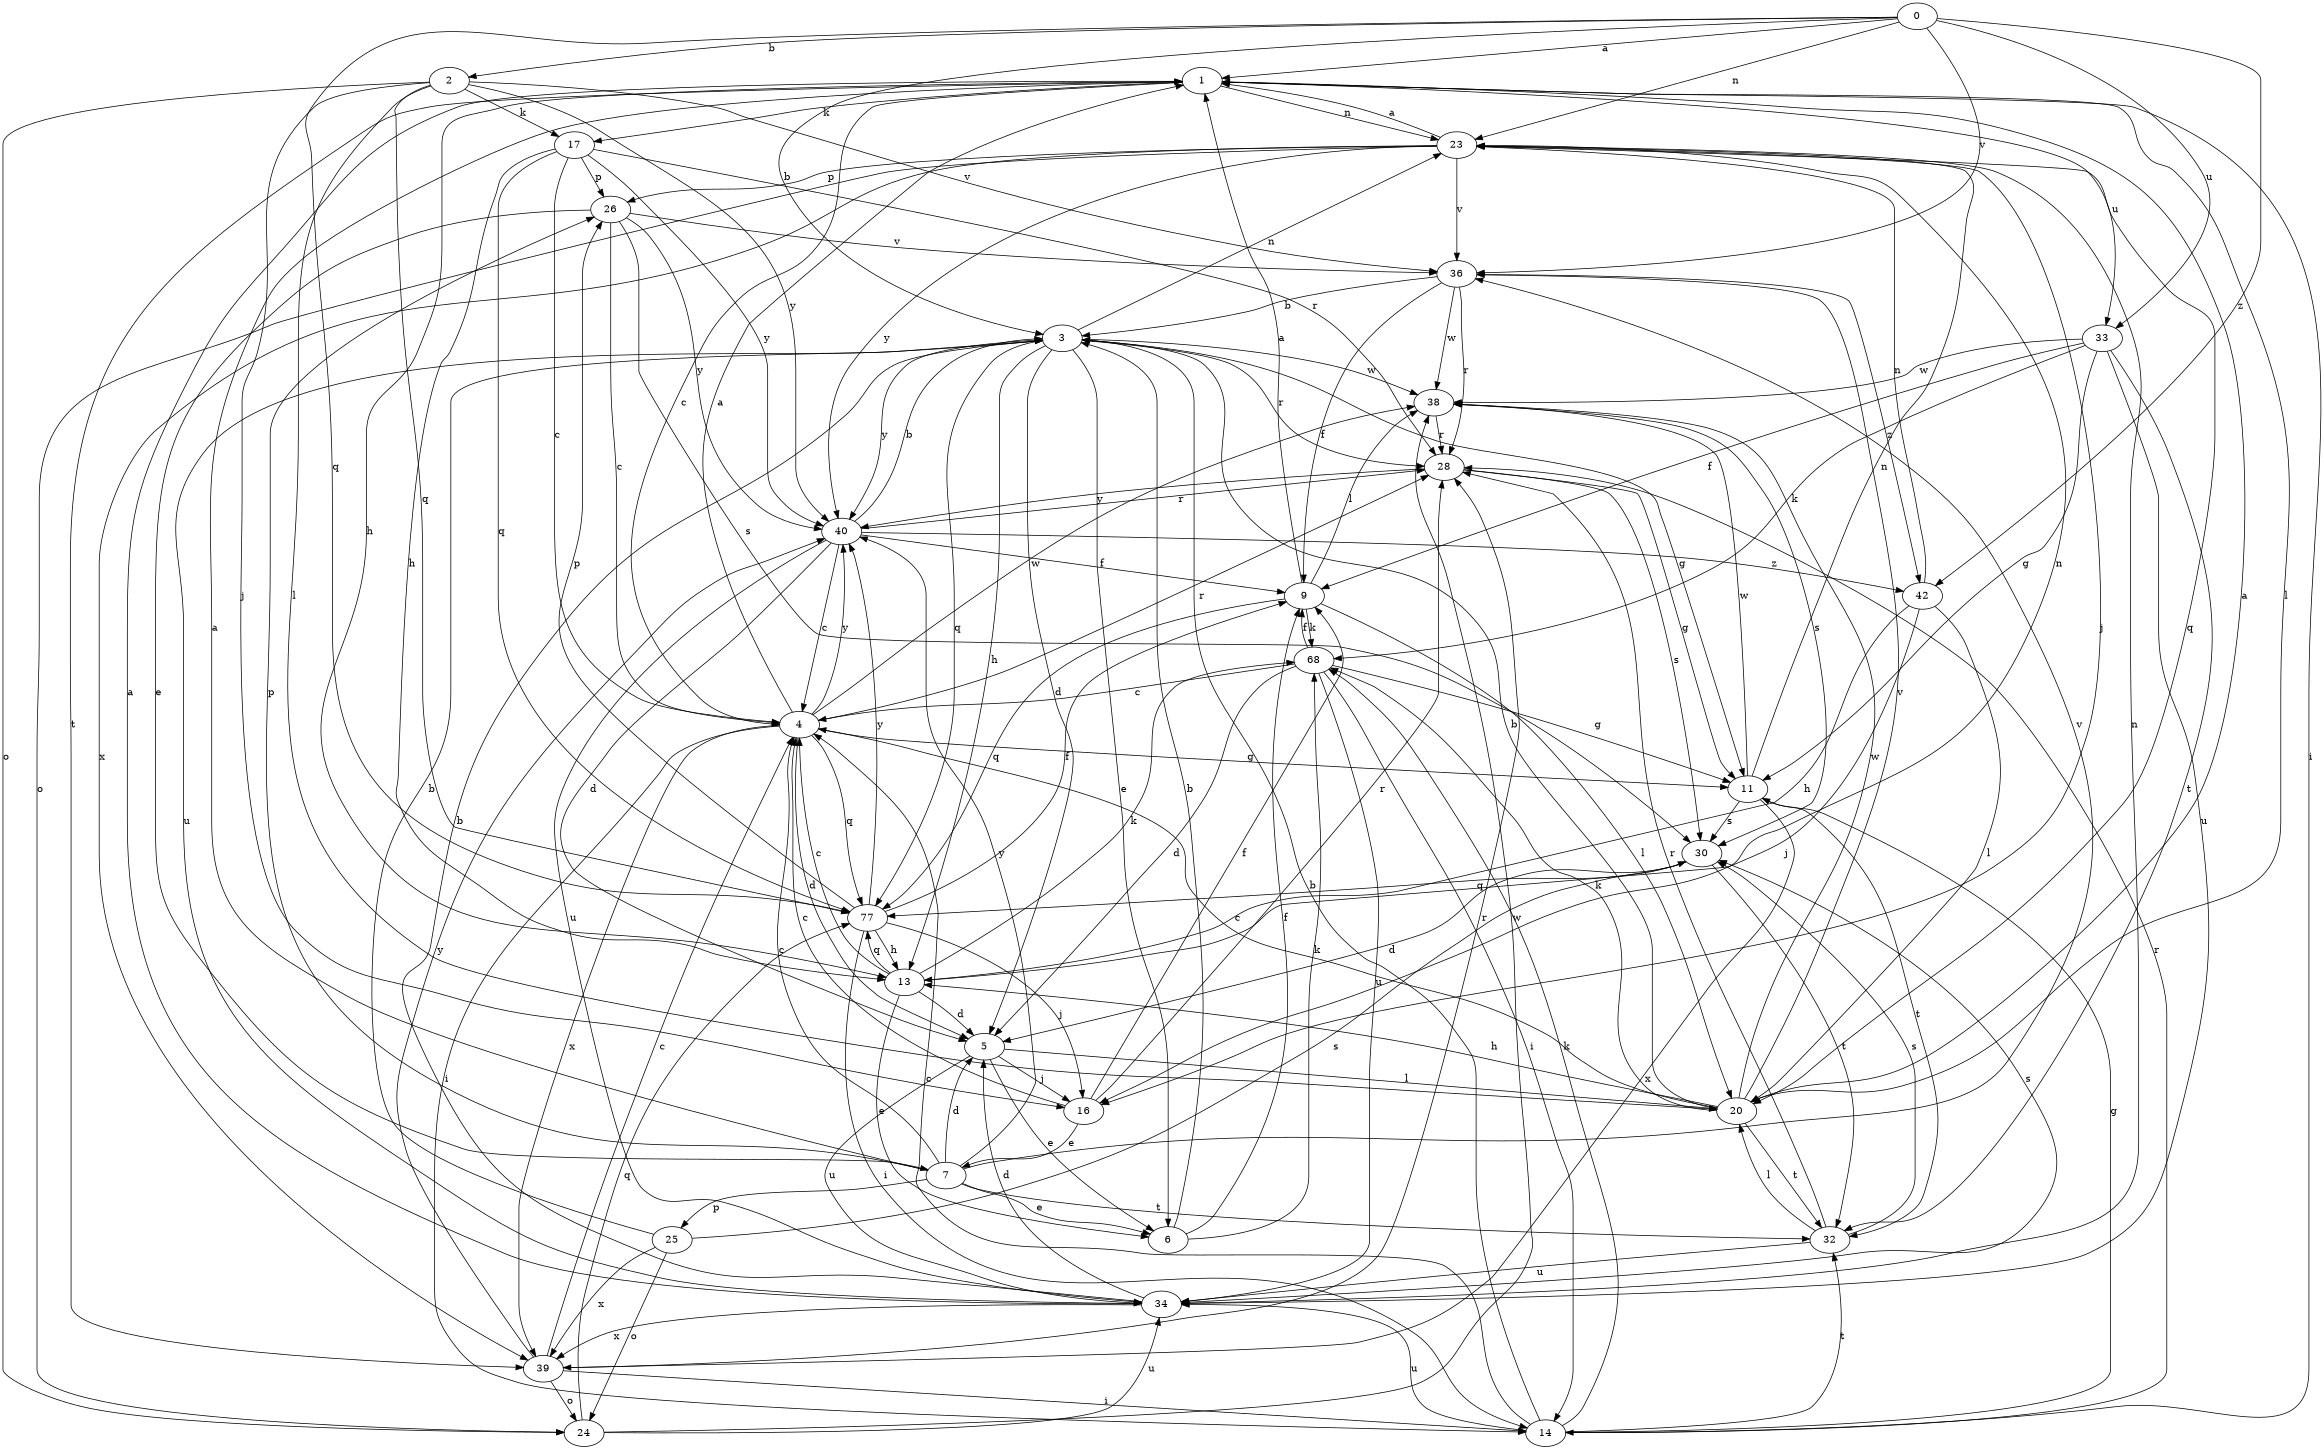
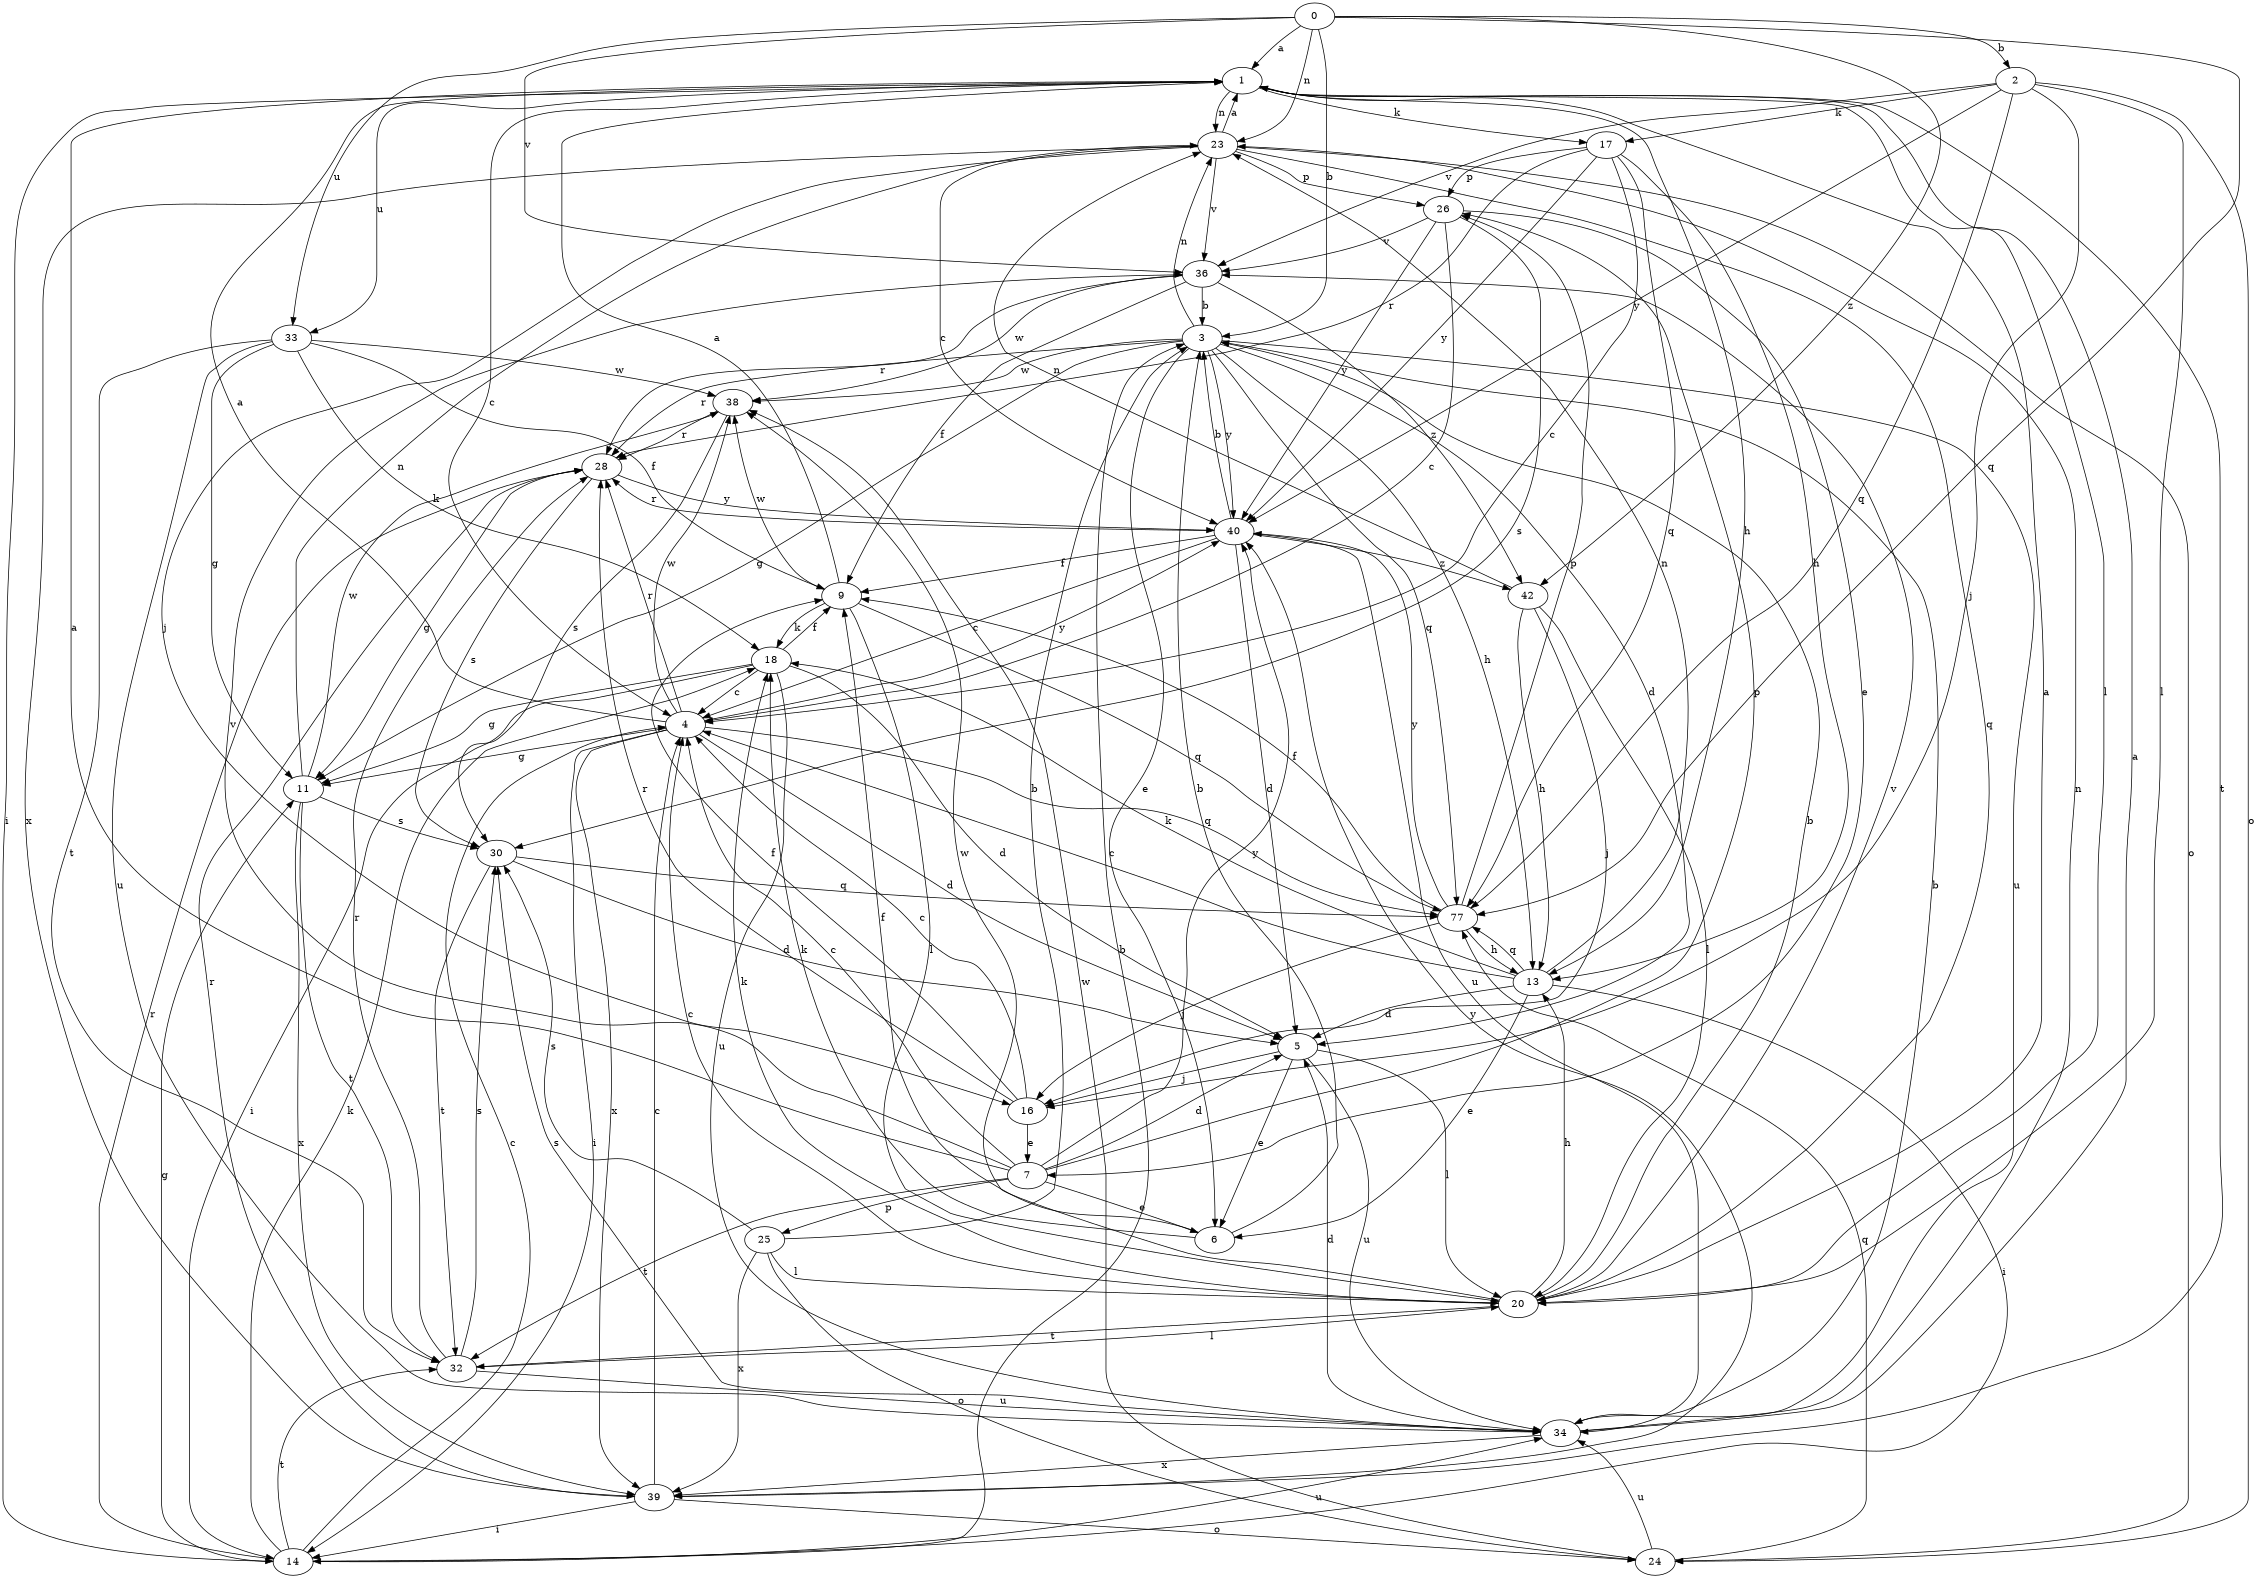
(887, 338) -> (943, 338)
(1351, 499) -> (761, 499)
(1314, 660) -> (771, 660)
(1079, 1282) -> (1505, 1485)
none -> (1125, 1293)
